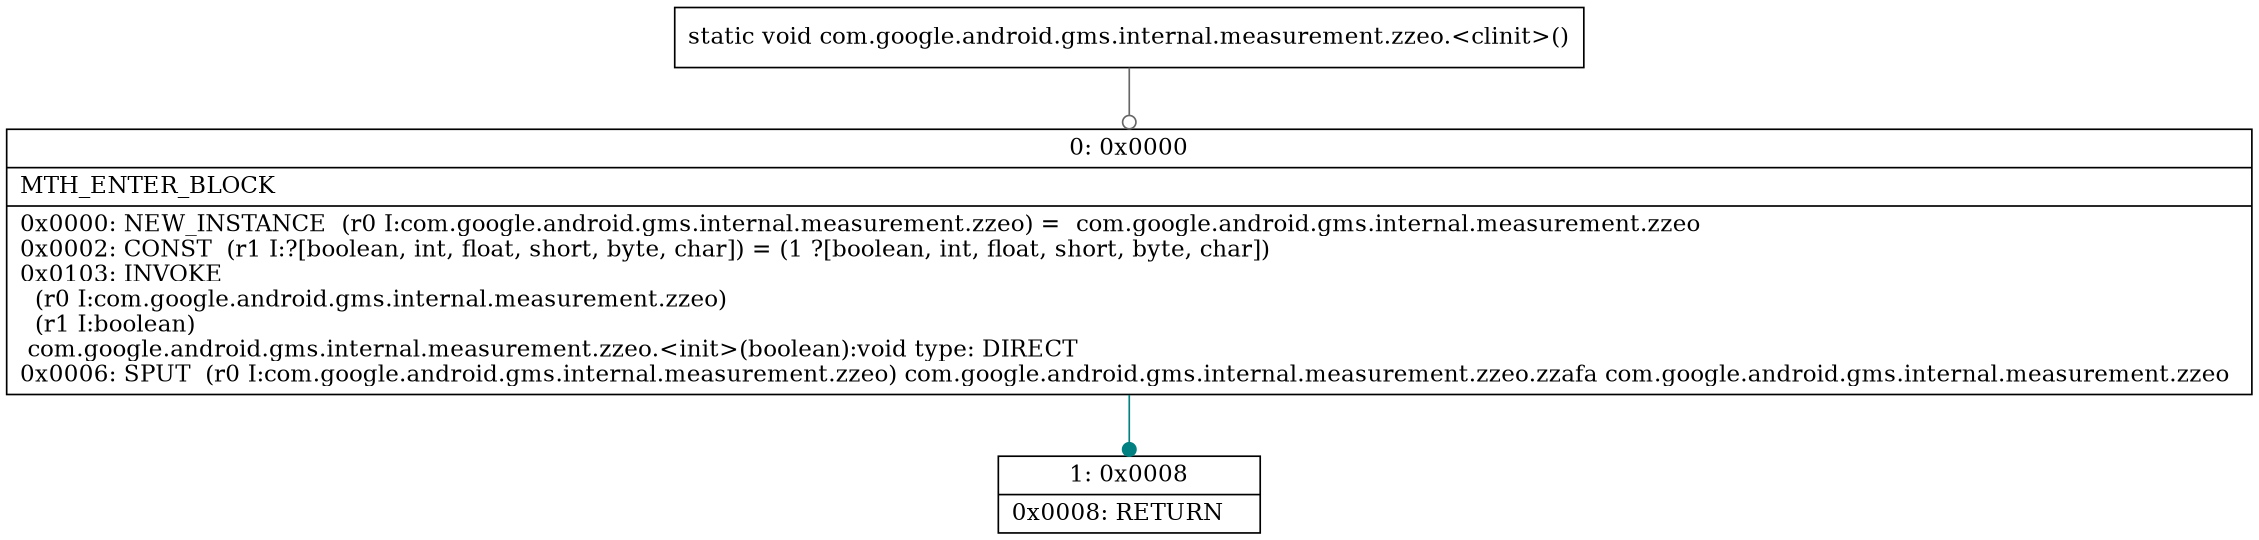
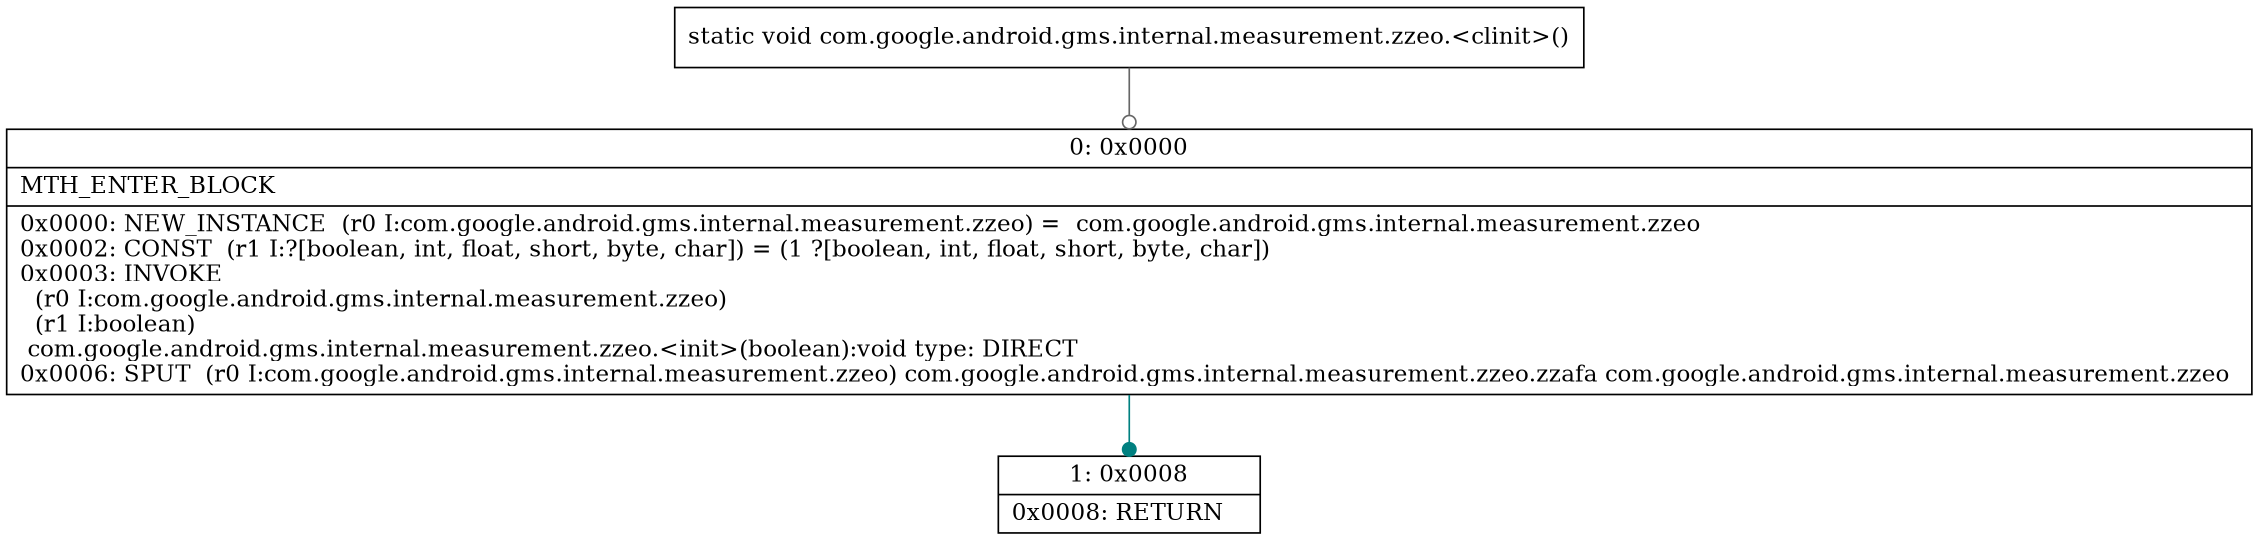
(129, 274) -> (129, 274)
